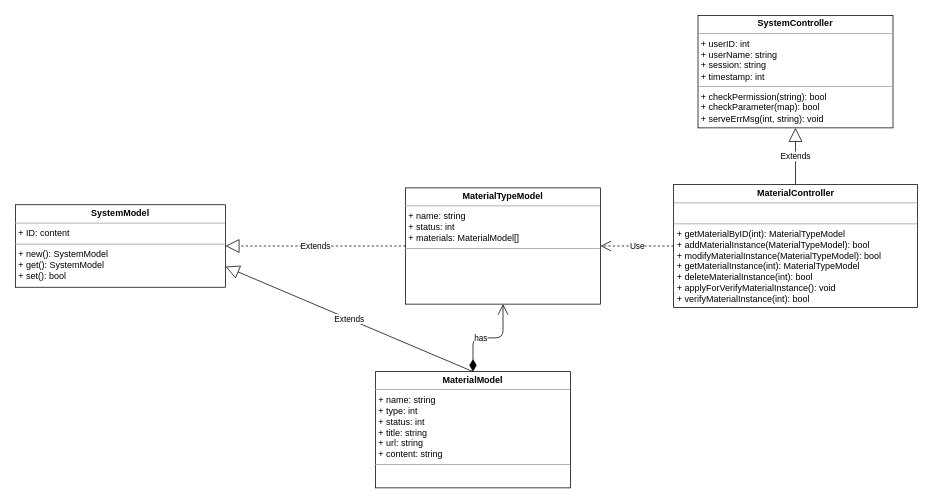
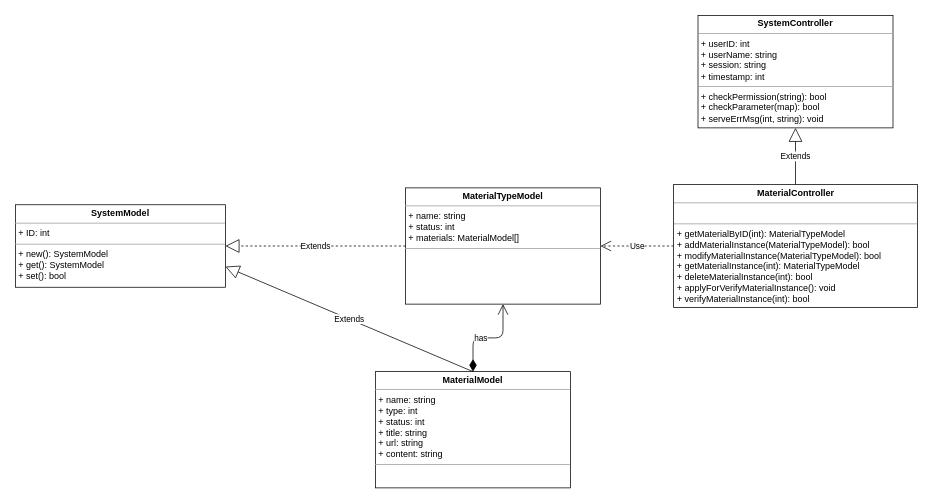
(61, 232) -> (61, 232)
